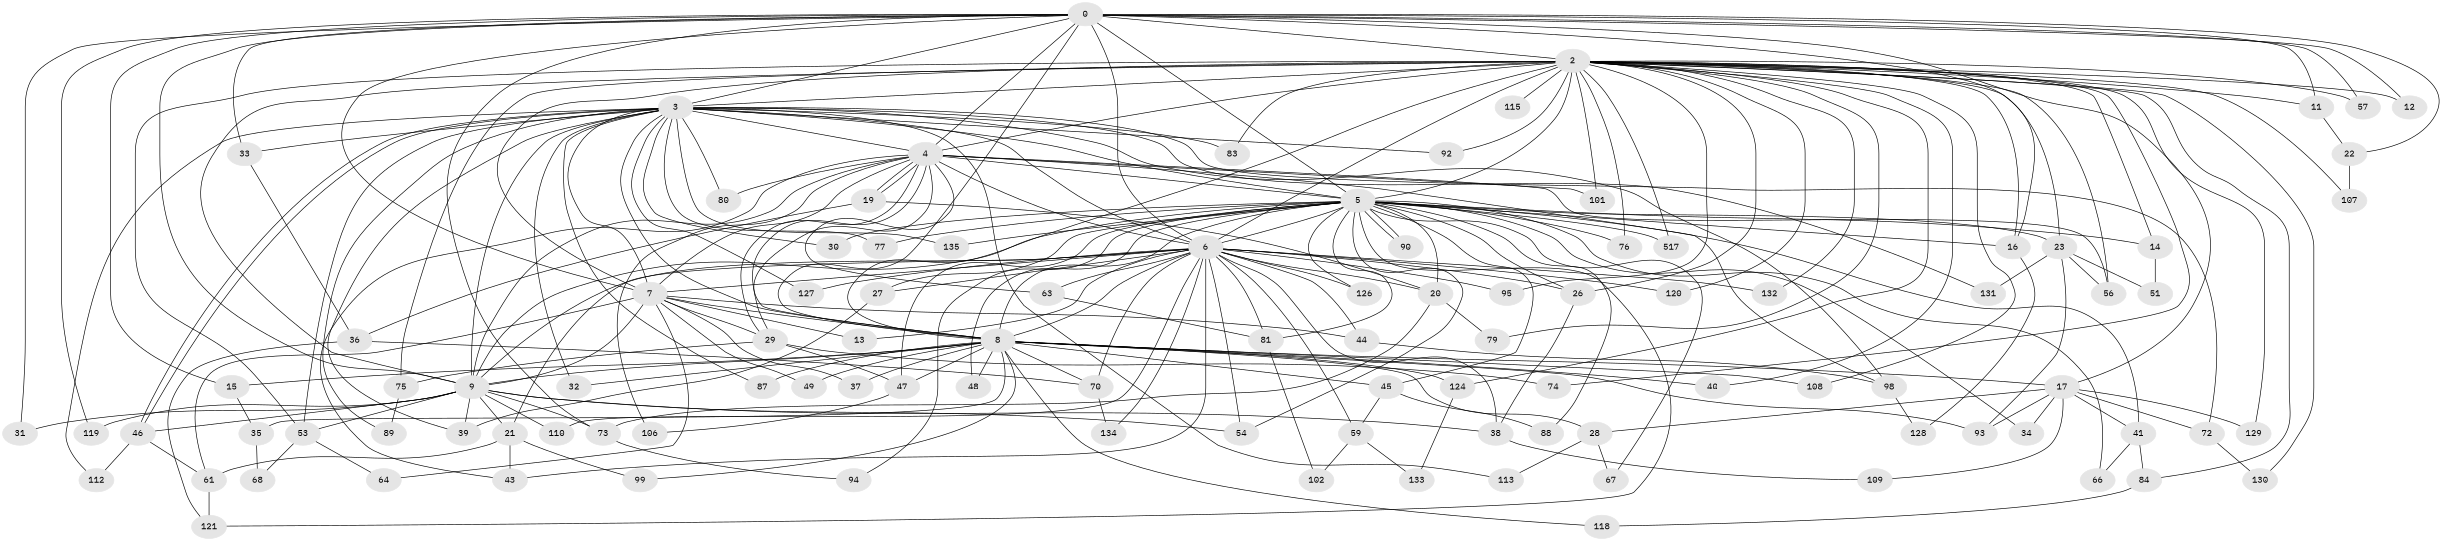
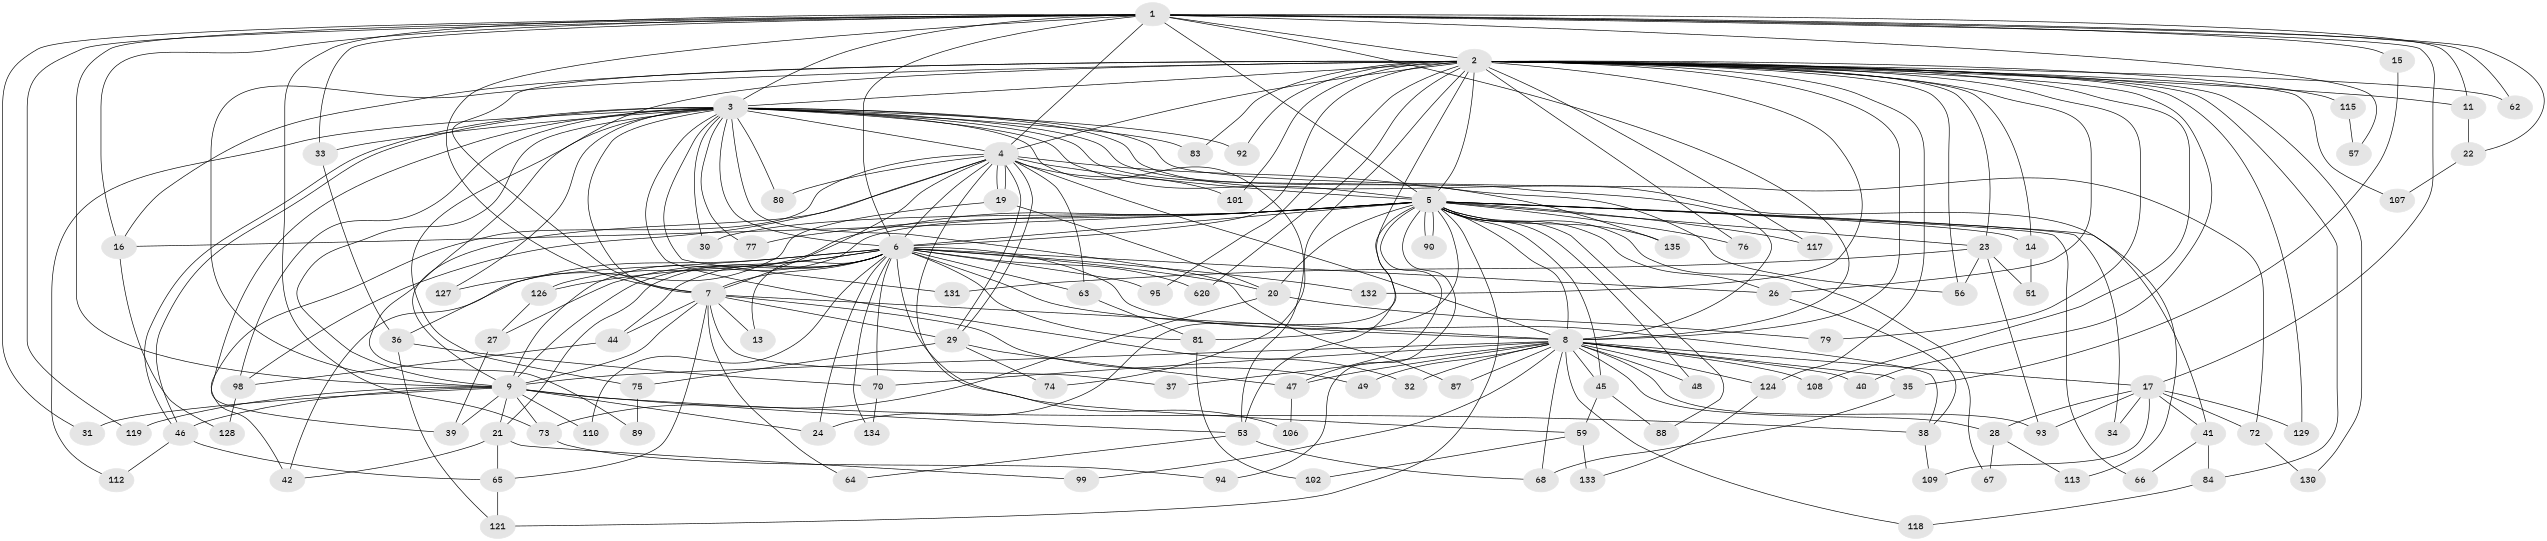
(1085, 14) -> (1153, 14)
(1971, 65) -> (2351, 131)
(2410, 107) -> (2515, 107)
(1088, 233) -> (516, 317)
(1671, 247) -> (1815, 247)
(1674, 294) -> (1202, 294)
(615, 365) -> (1550, 410)
(1241, 434) -> (818, 434)
(209, 480) -> (498, 480)
(510, 480) -> (287, 480)
